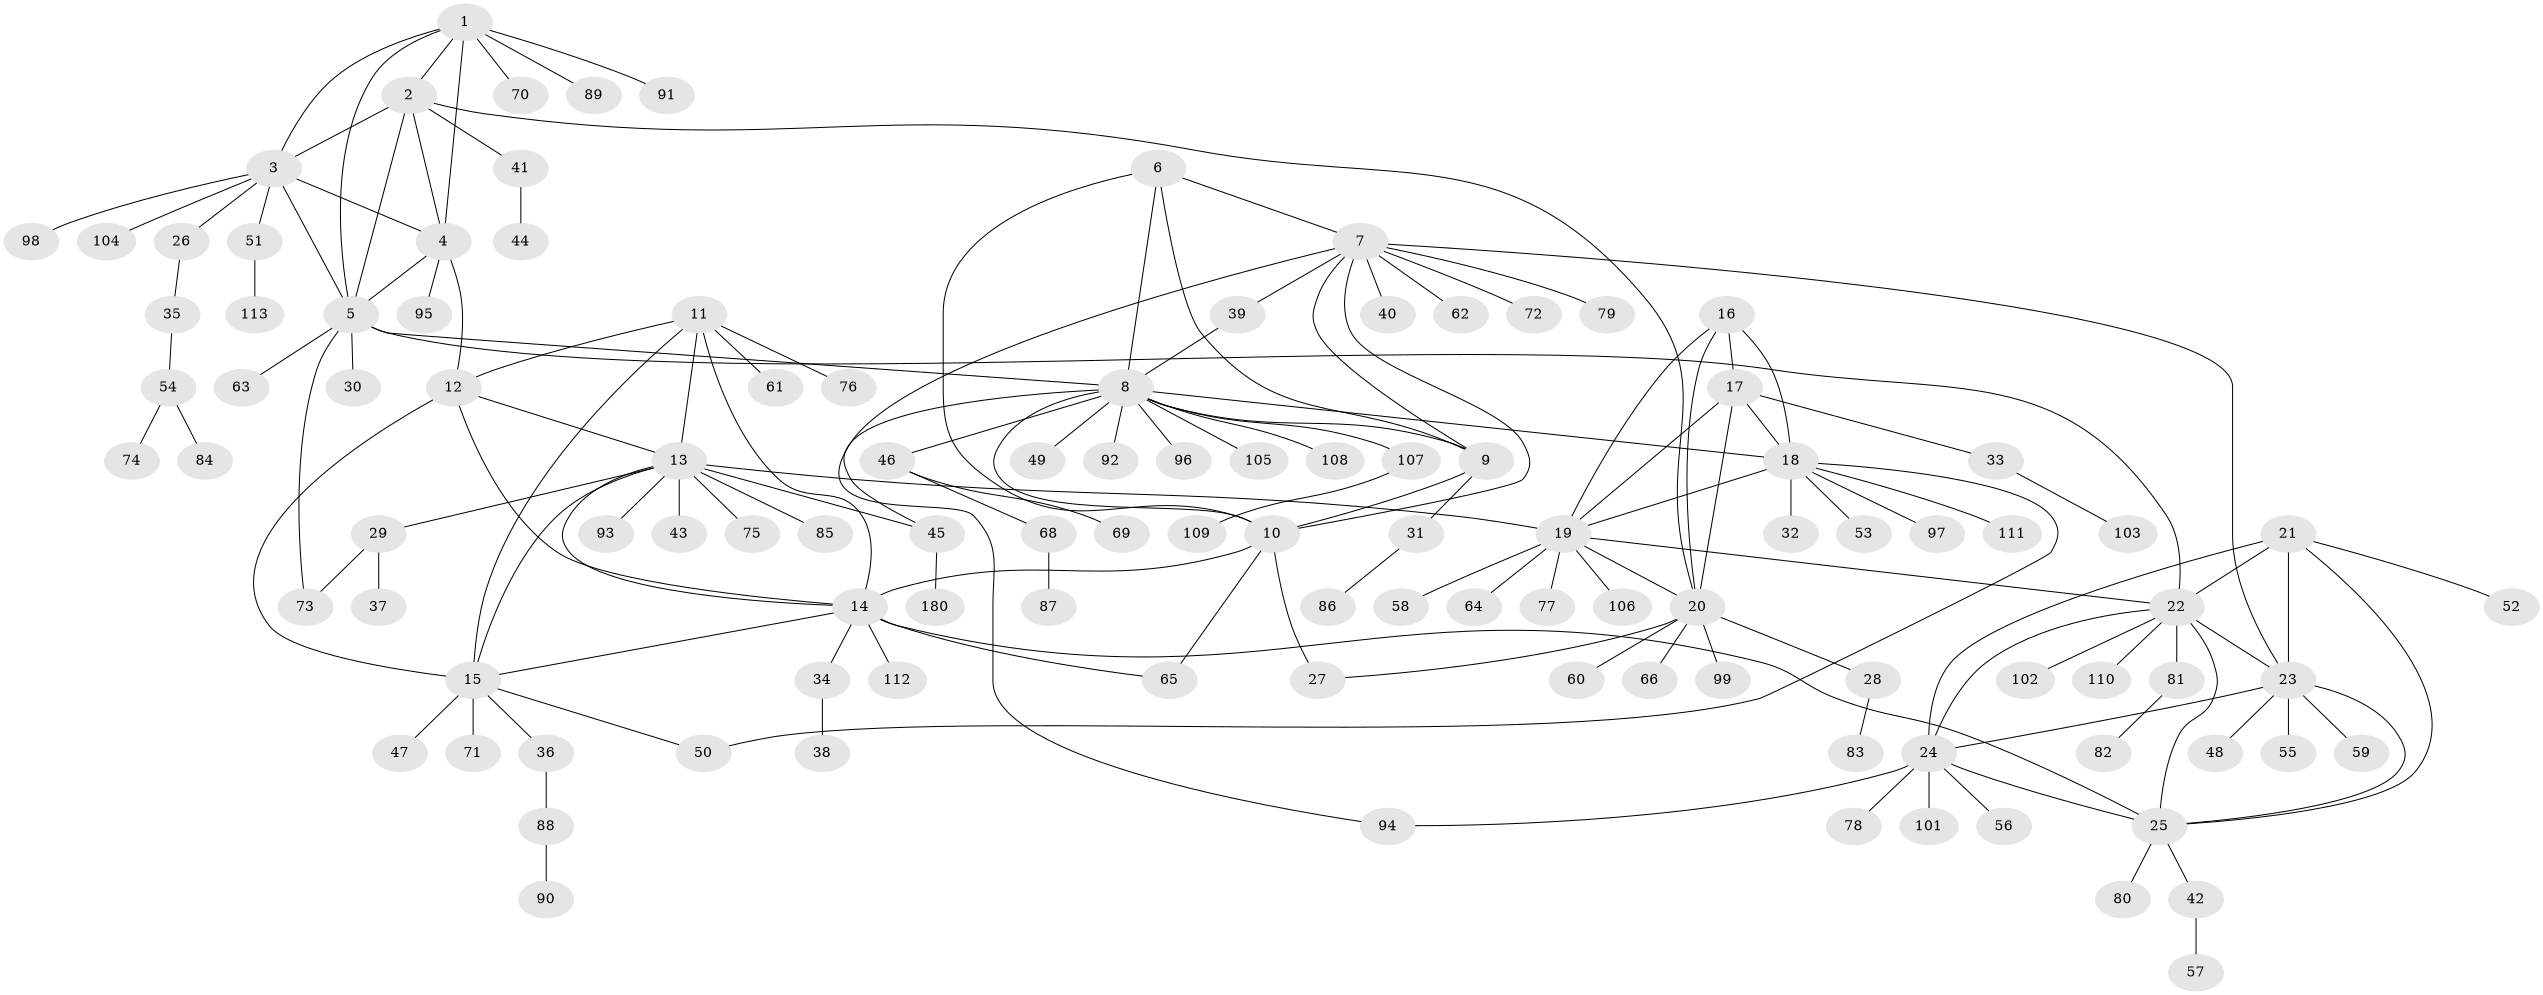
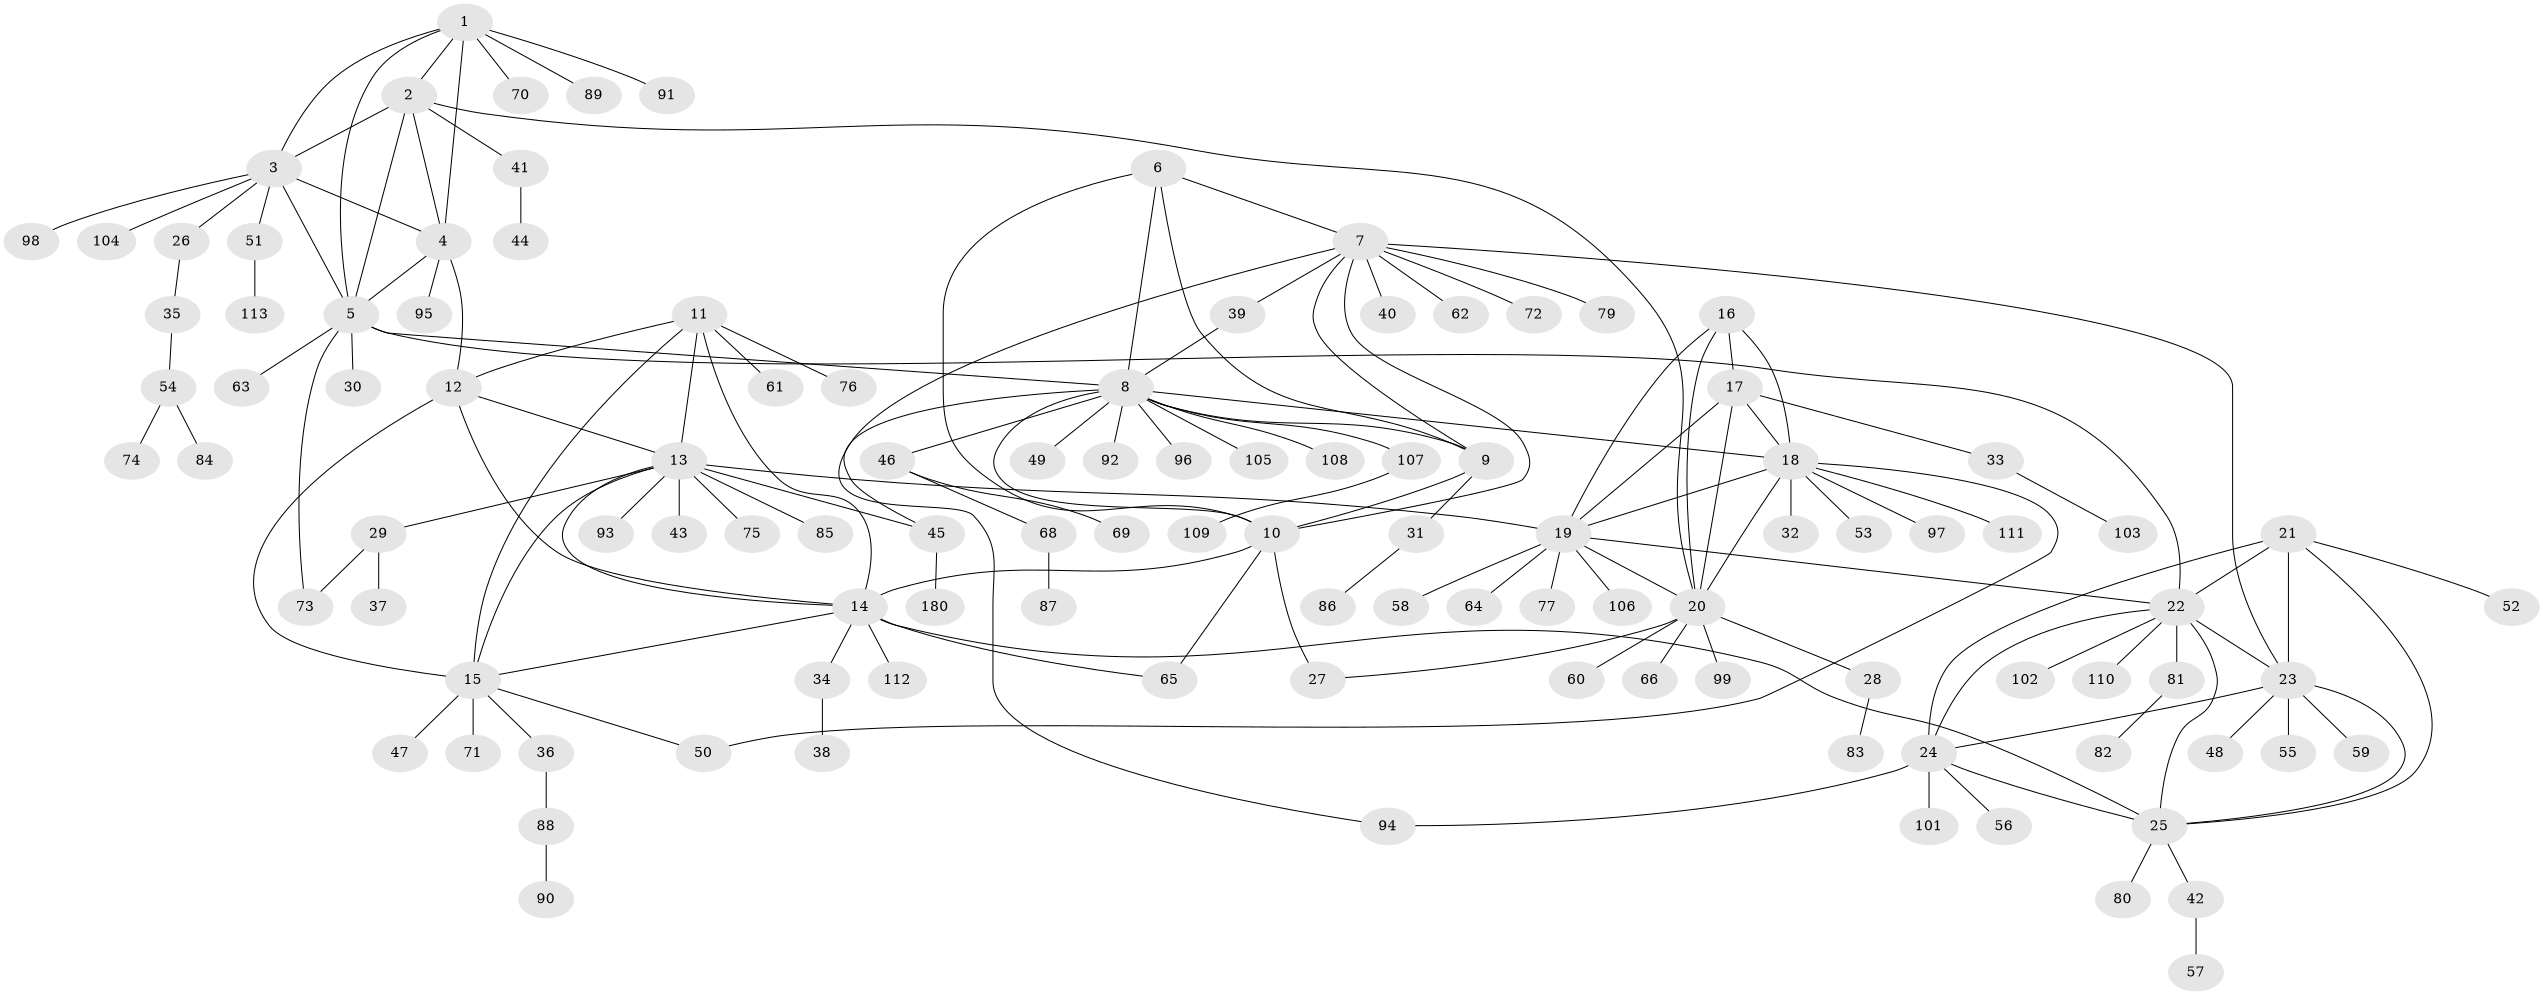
none -> (1743, 533)
(1854, 826) -> none
